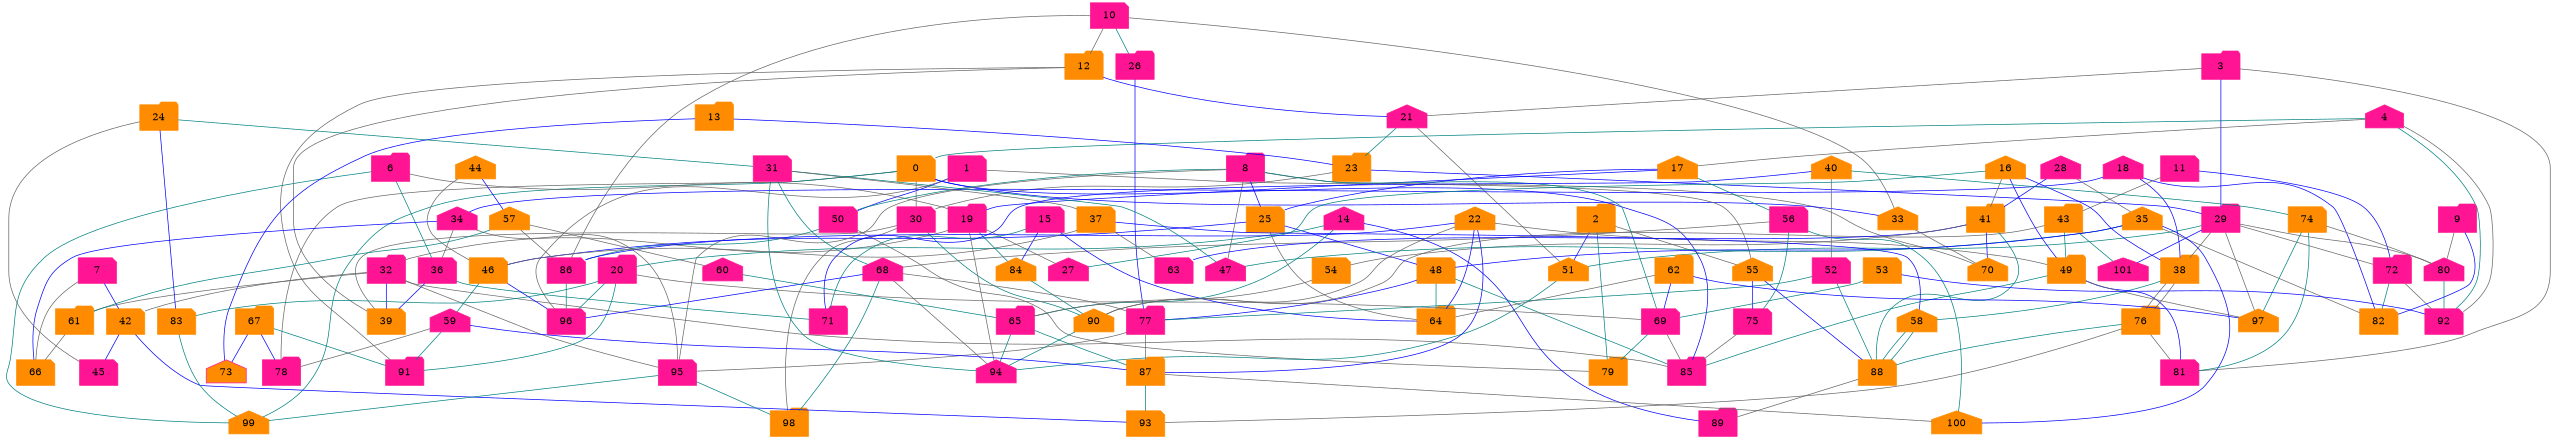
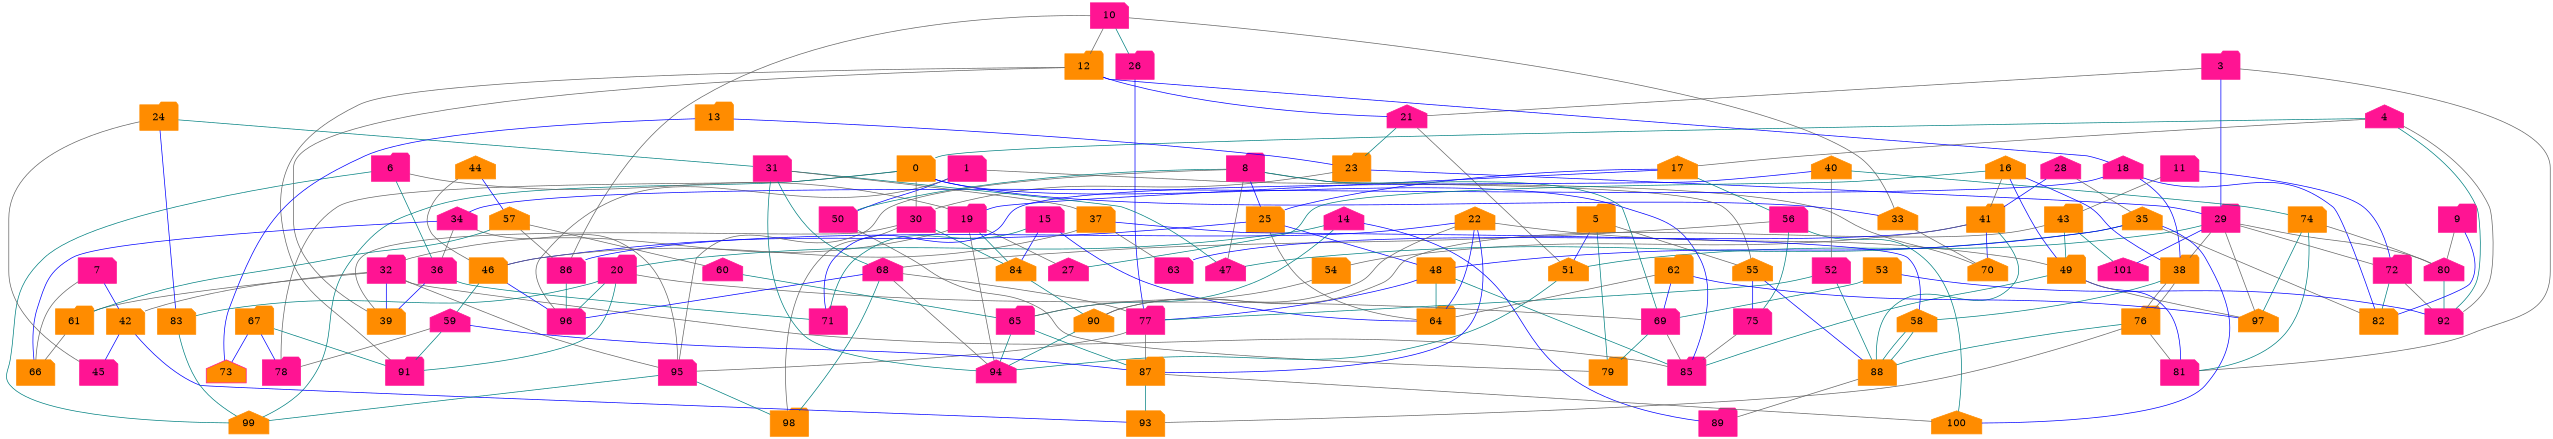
none -> (1606, 118)
(1596, 220) -> (1596, 220)
(702, 244) -> none
(970, 270) -> (969, 247)
